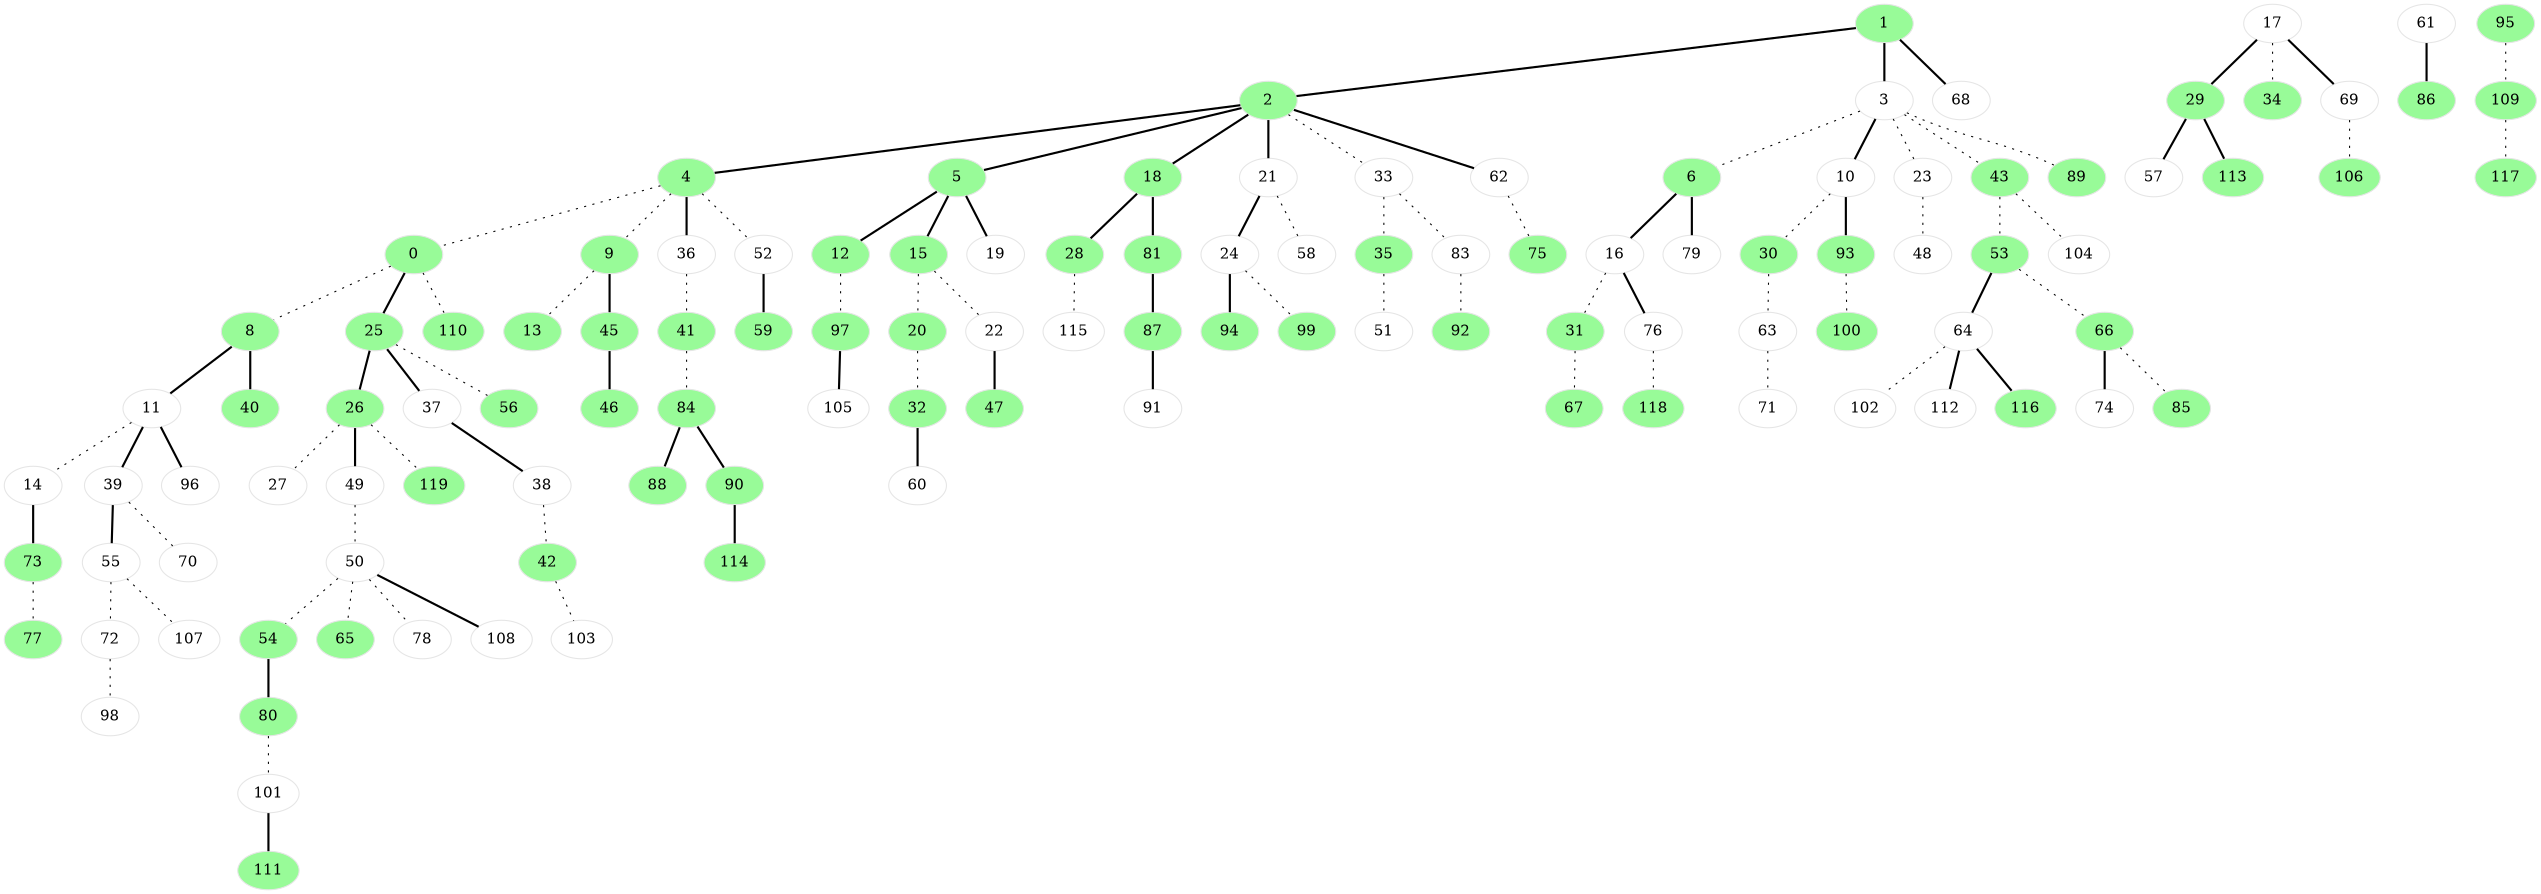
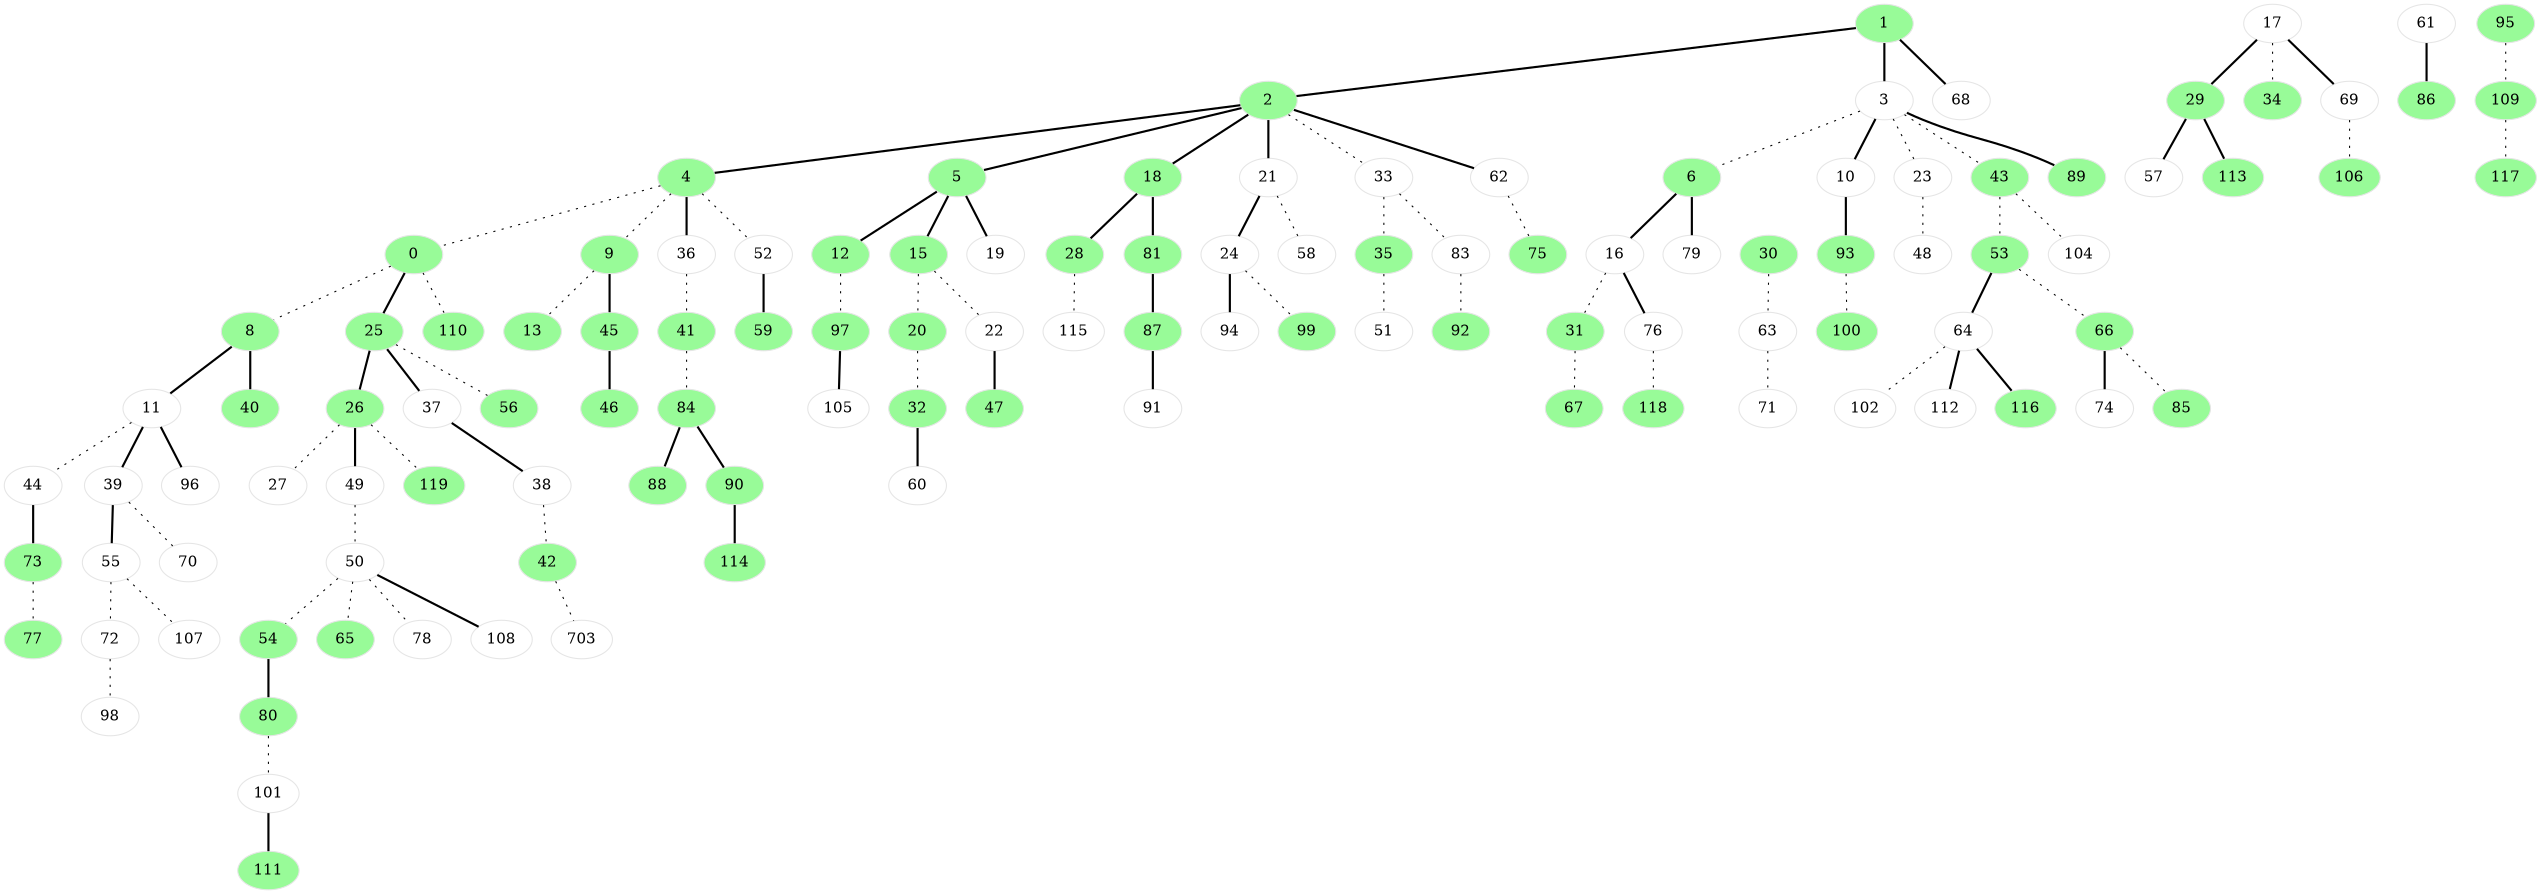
(1981, 139) -> (1981, 139)
(1807, 216) -> none
(1230, 332) -> (1230, 332)
(33, 486) -> (33, 486)
(582, 640) -> (582, 640)
